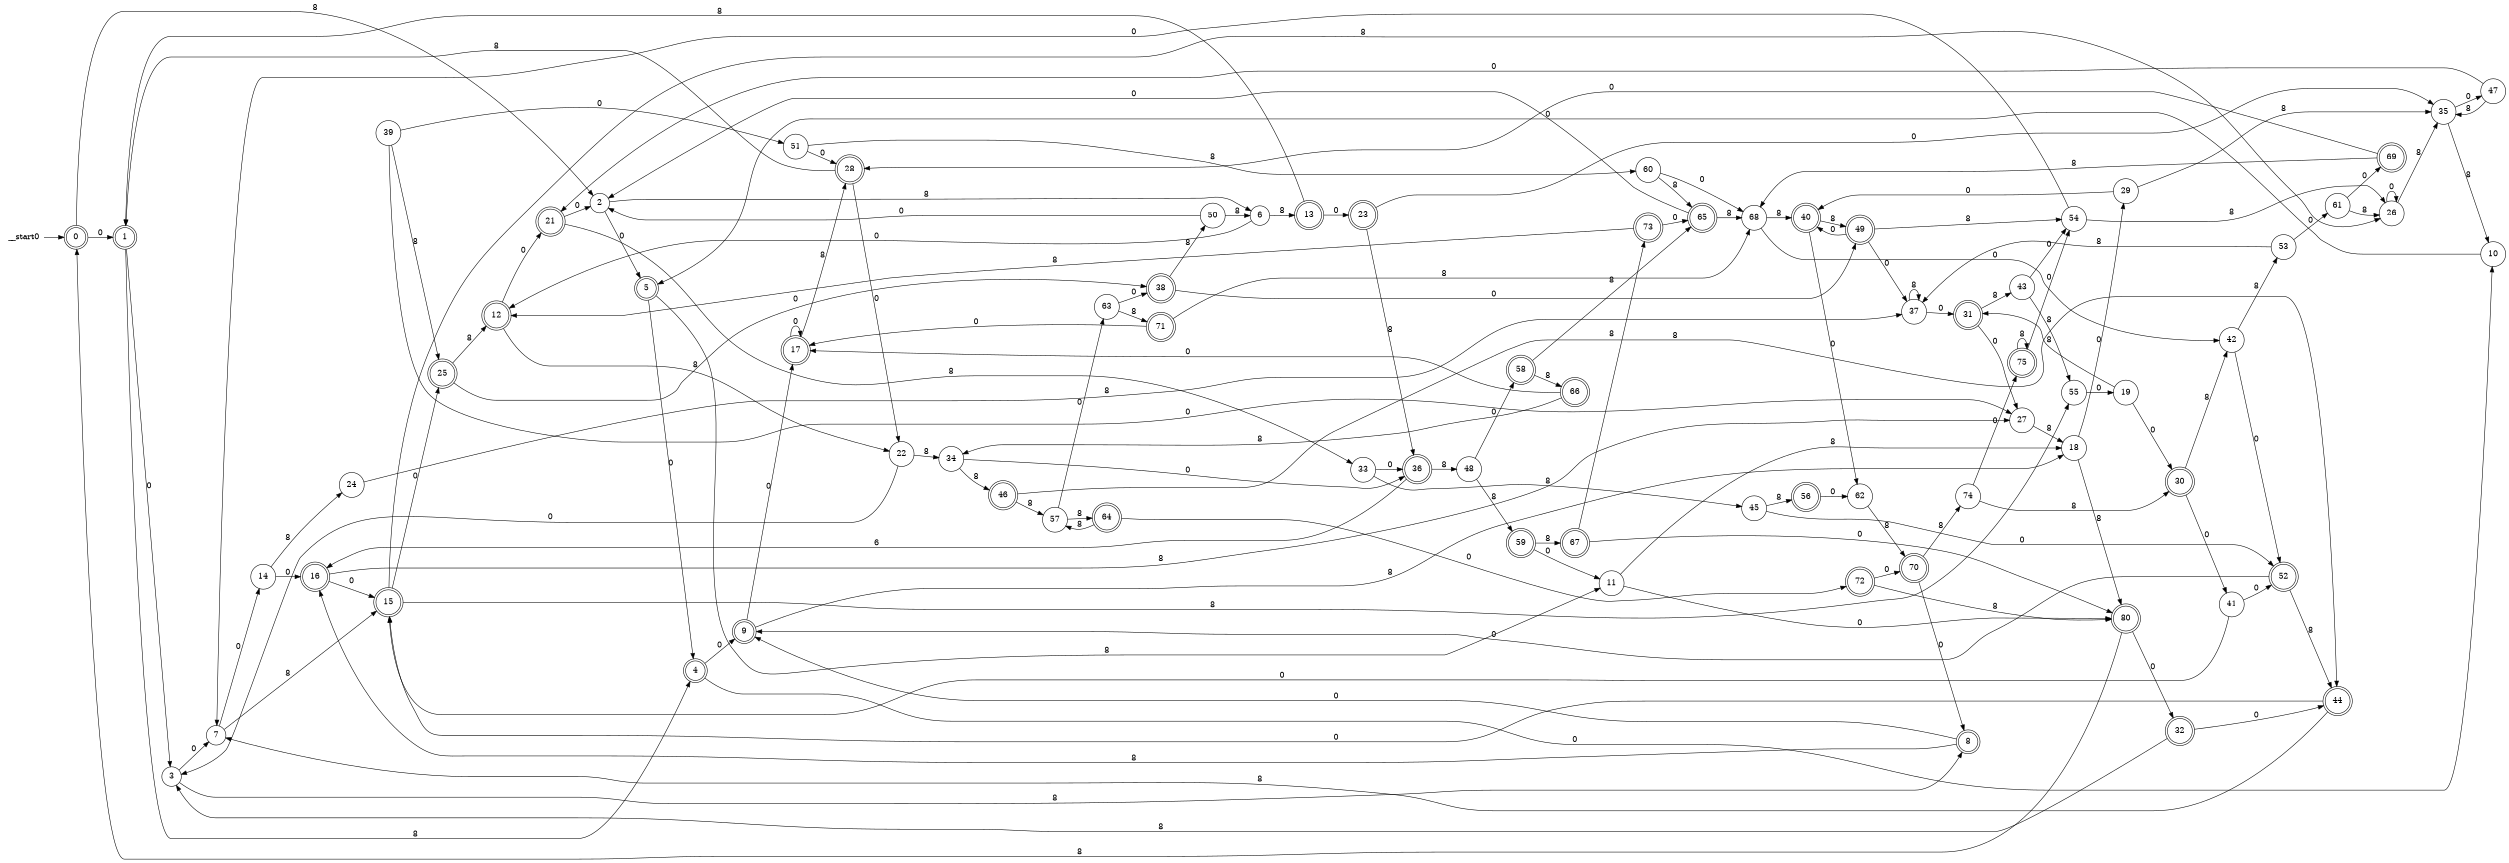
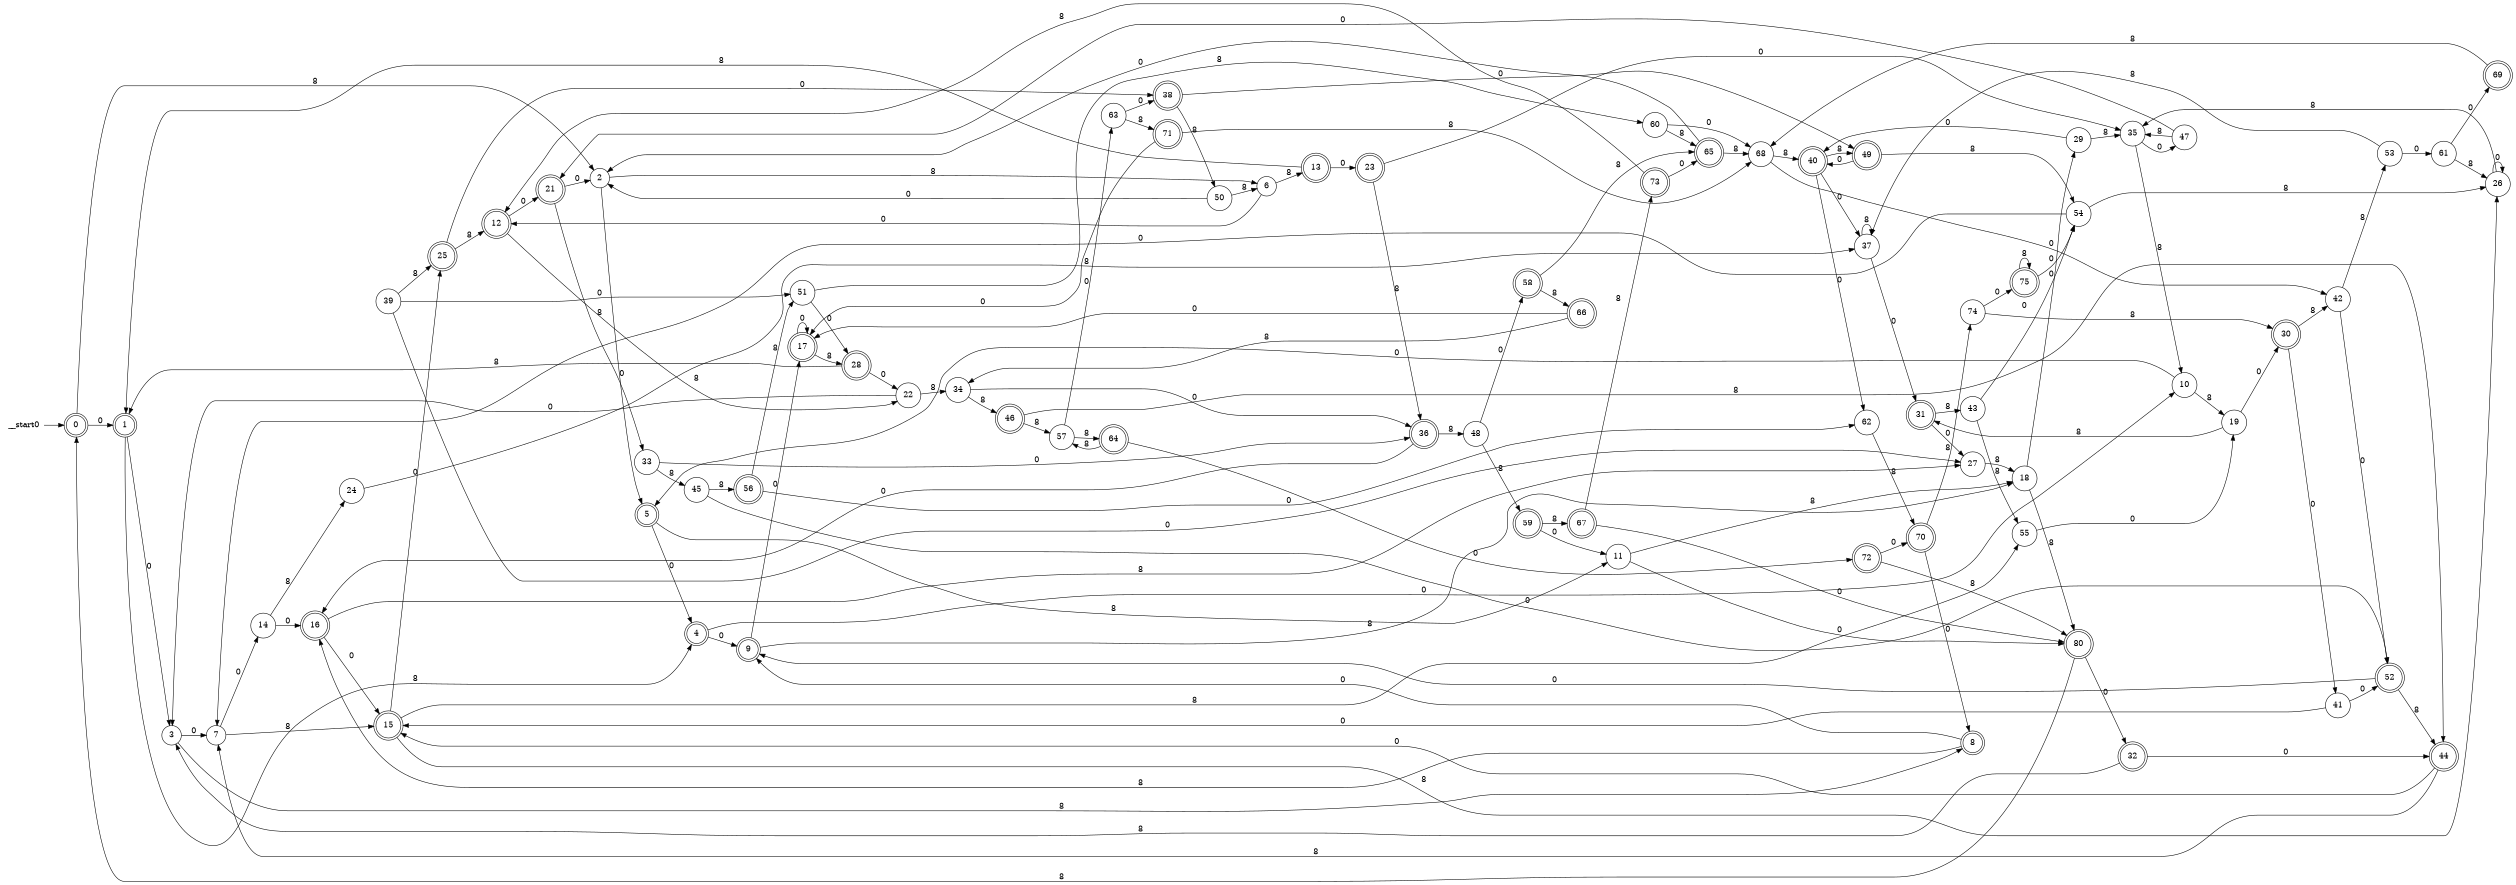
(1621, 92) -> none
(1886, 269) -> (1839, 202)
none -> (770, 390)
none -> (2207, 402)
(877, 543) -> (884, 492)
